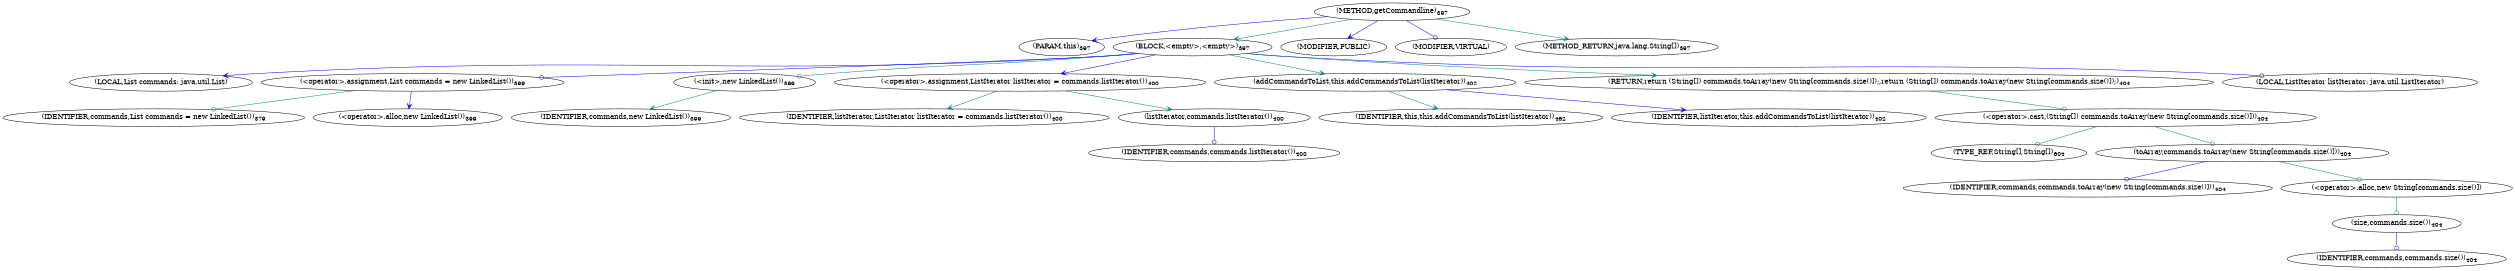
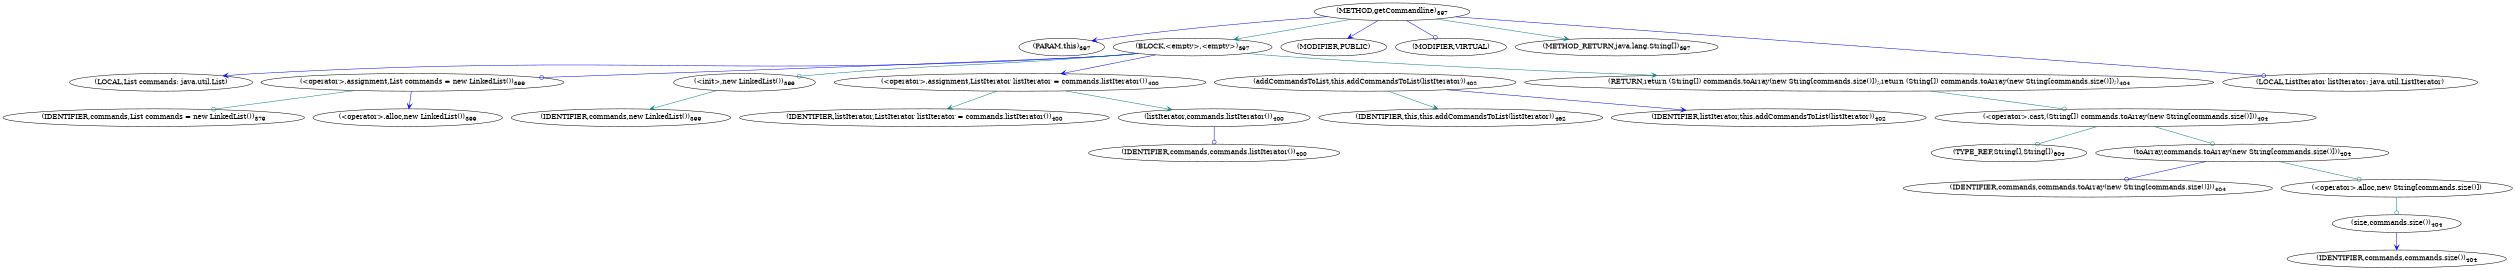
(1275, 64) -> none
(1753, 68) -> (1859, 46)
(2397, 239) -> (2397, 239)
